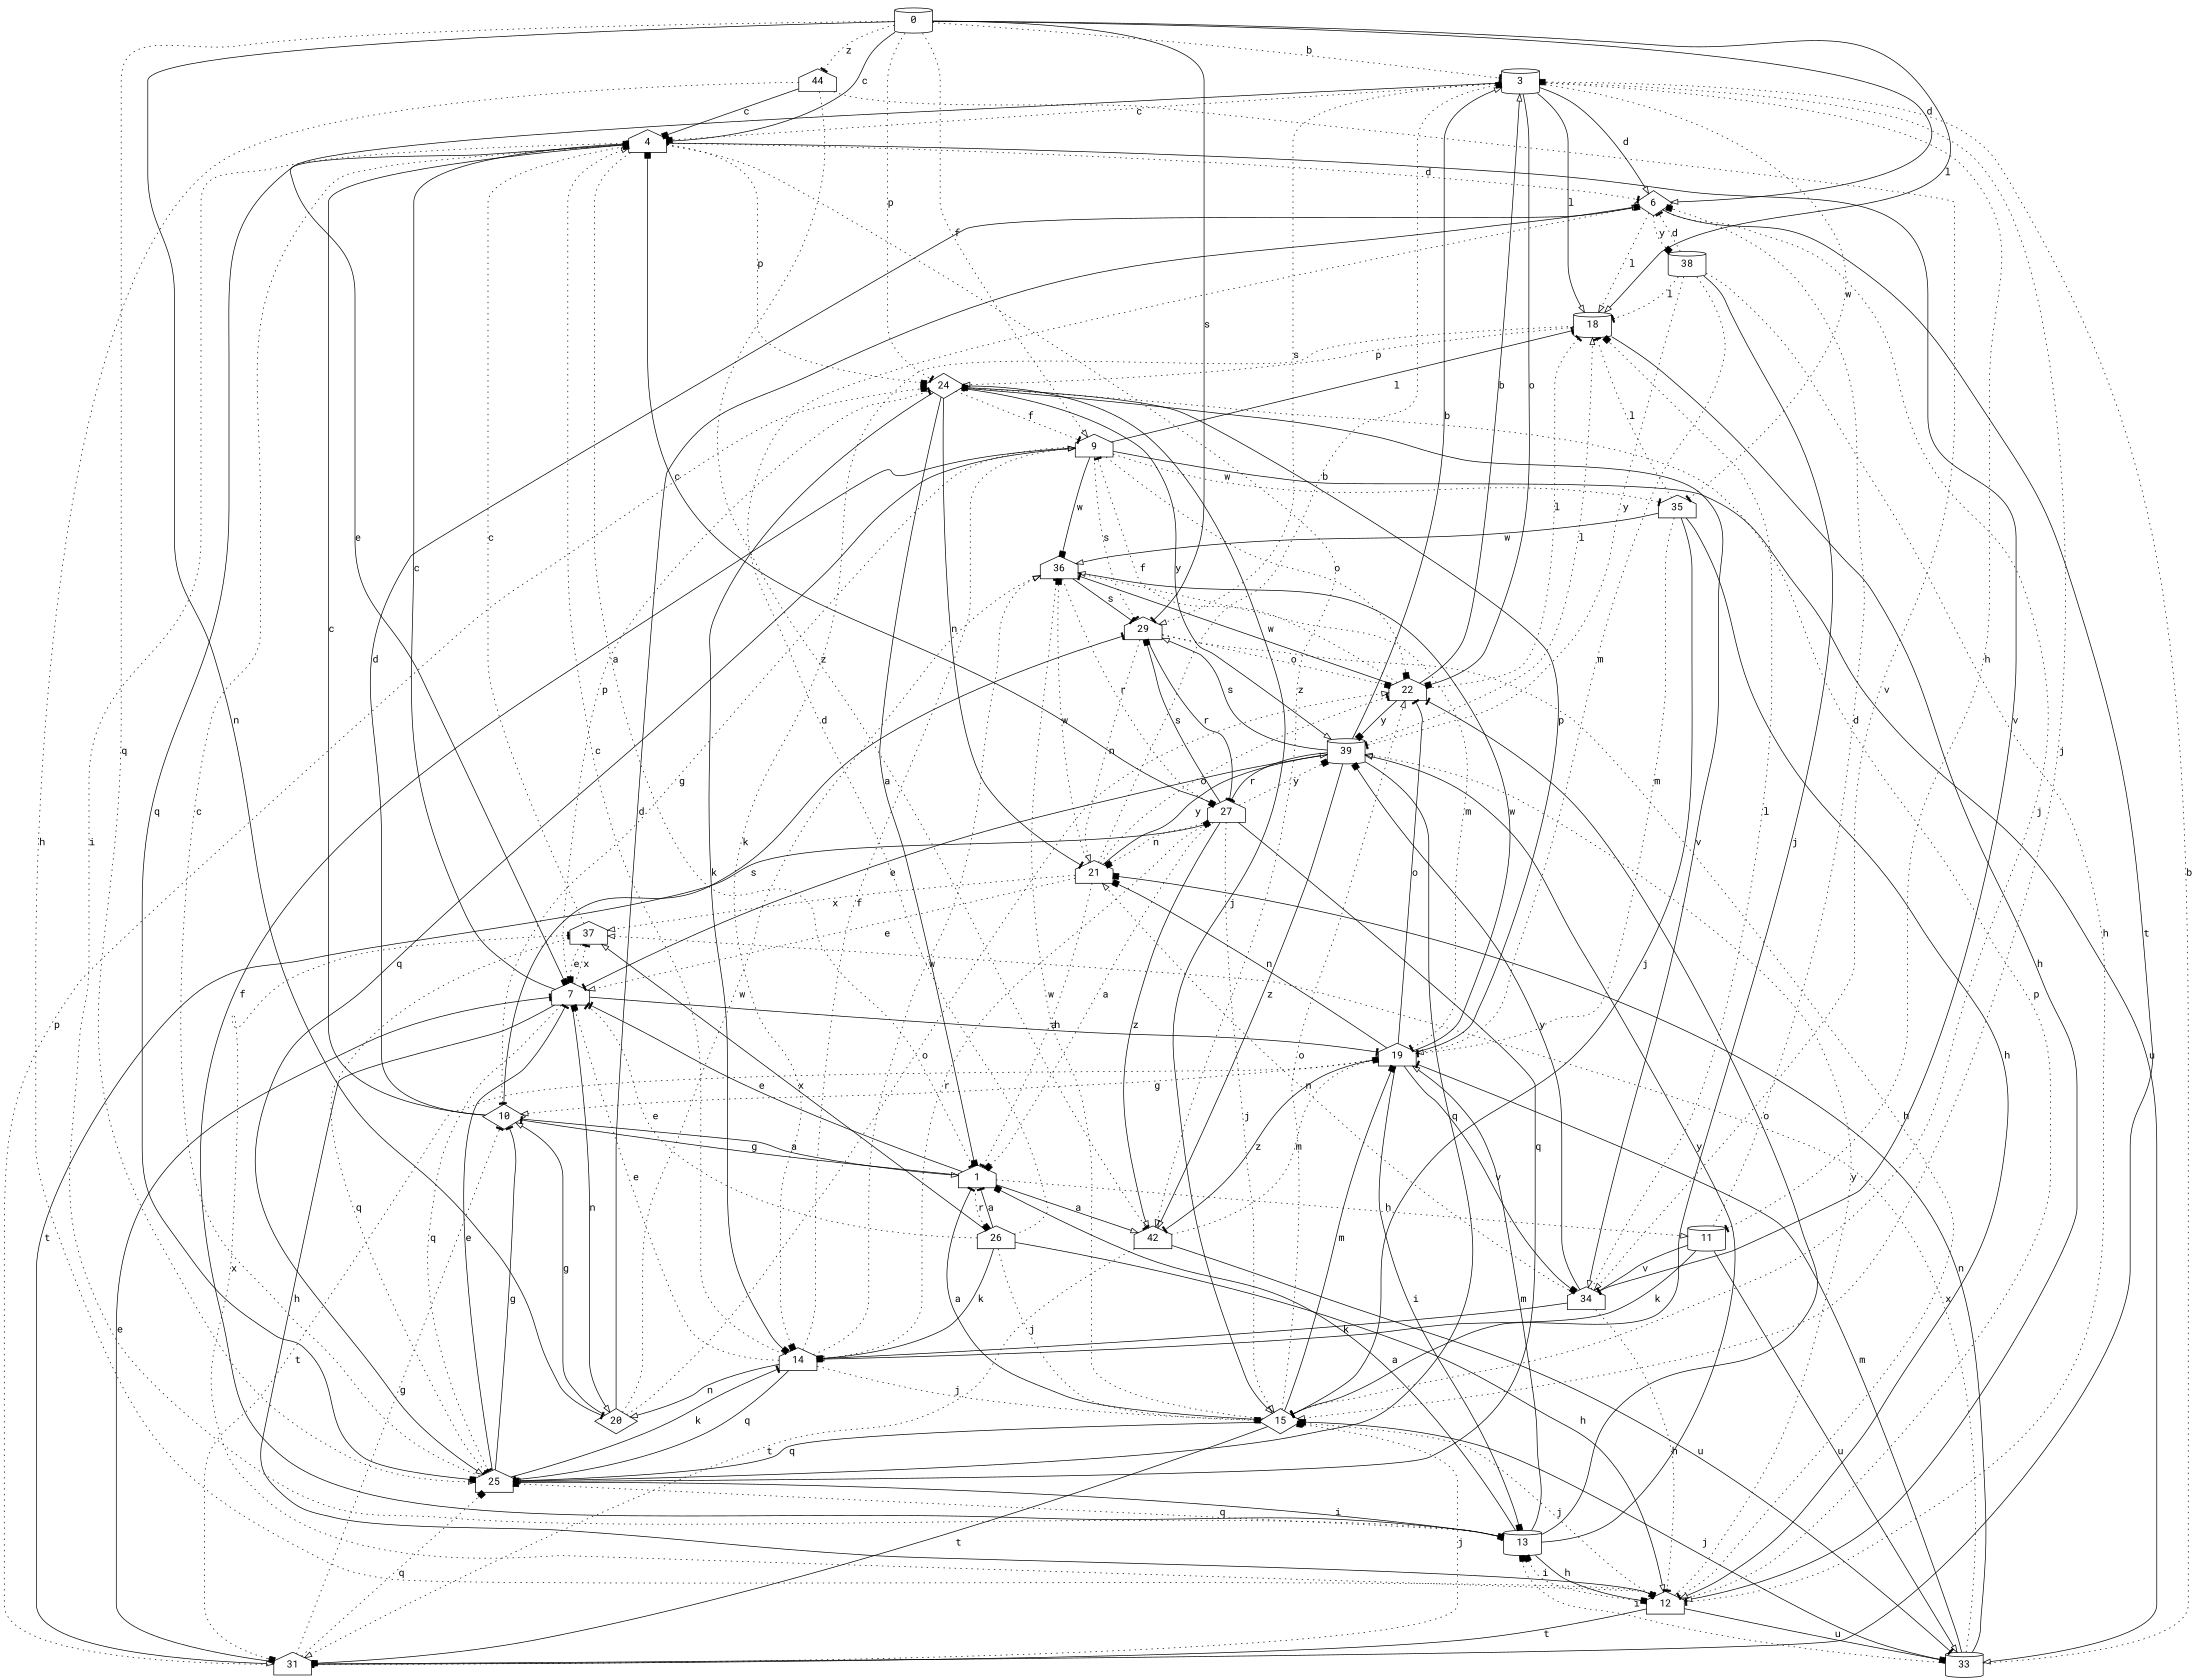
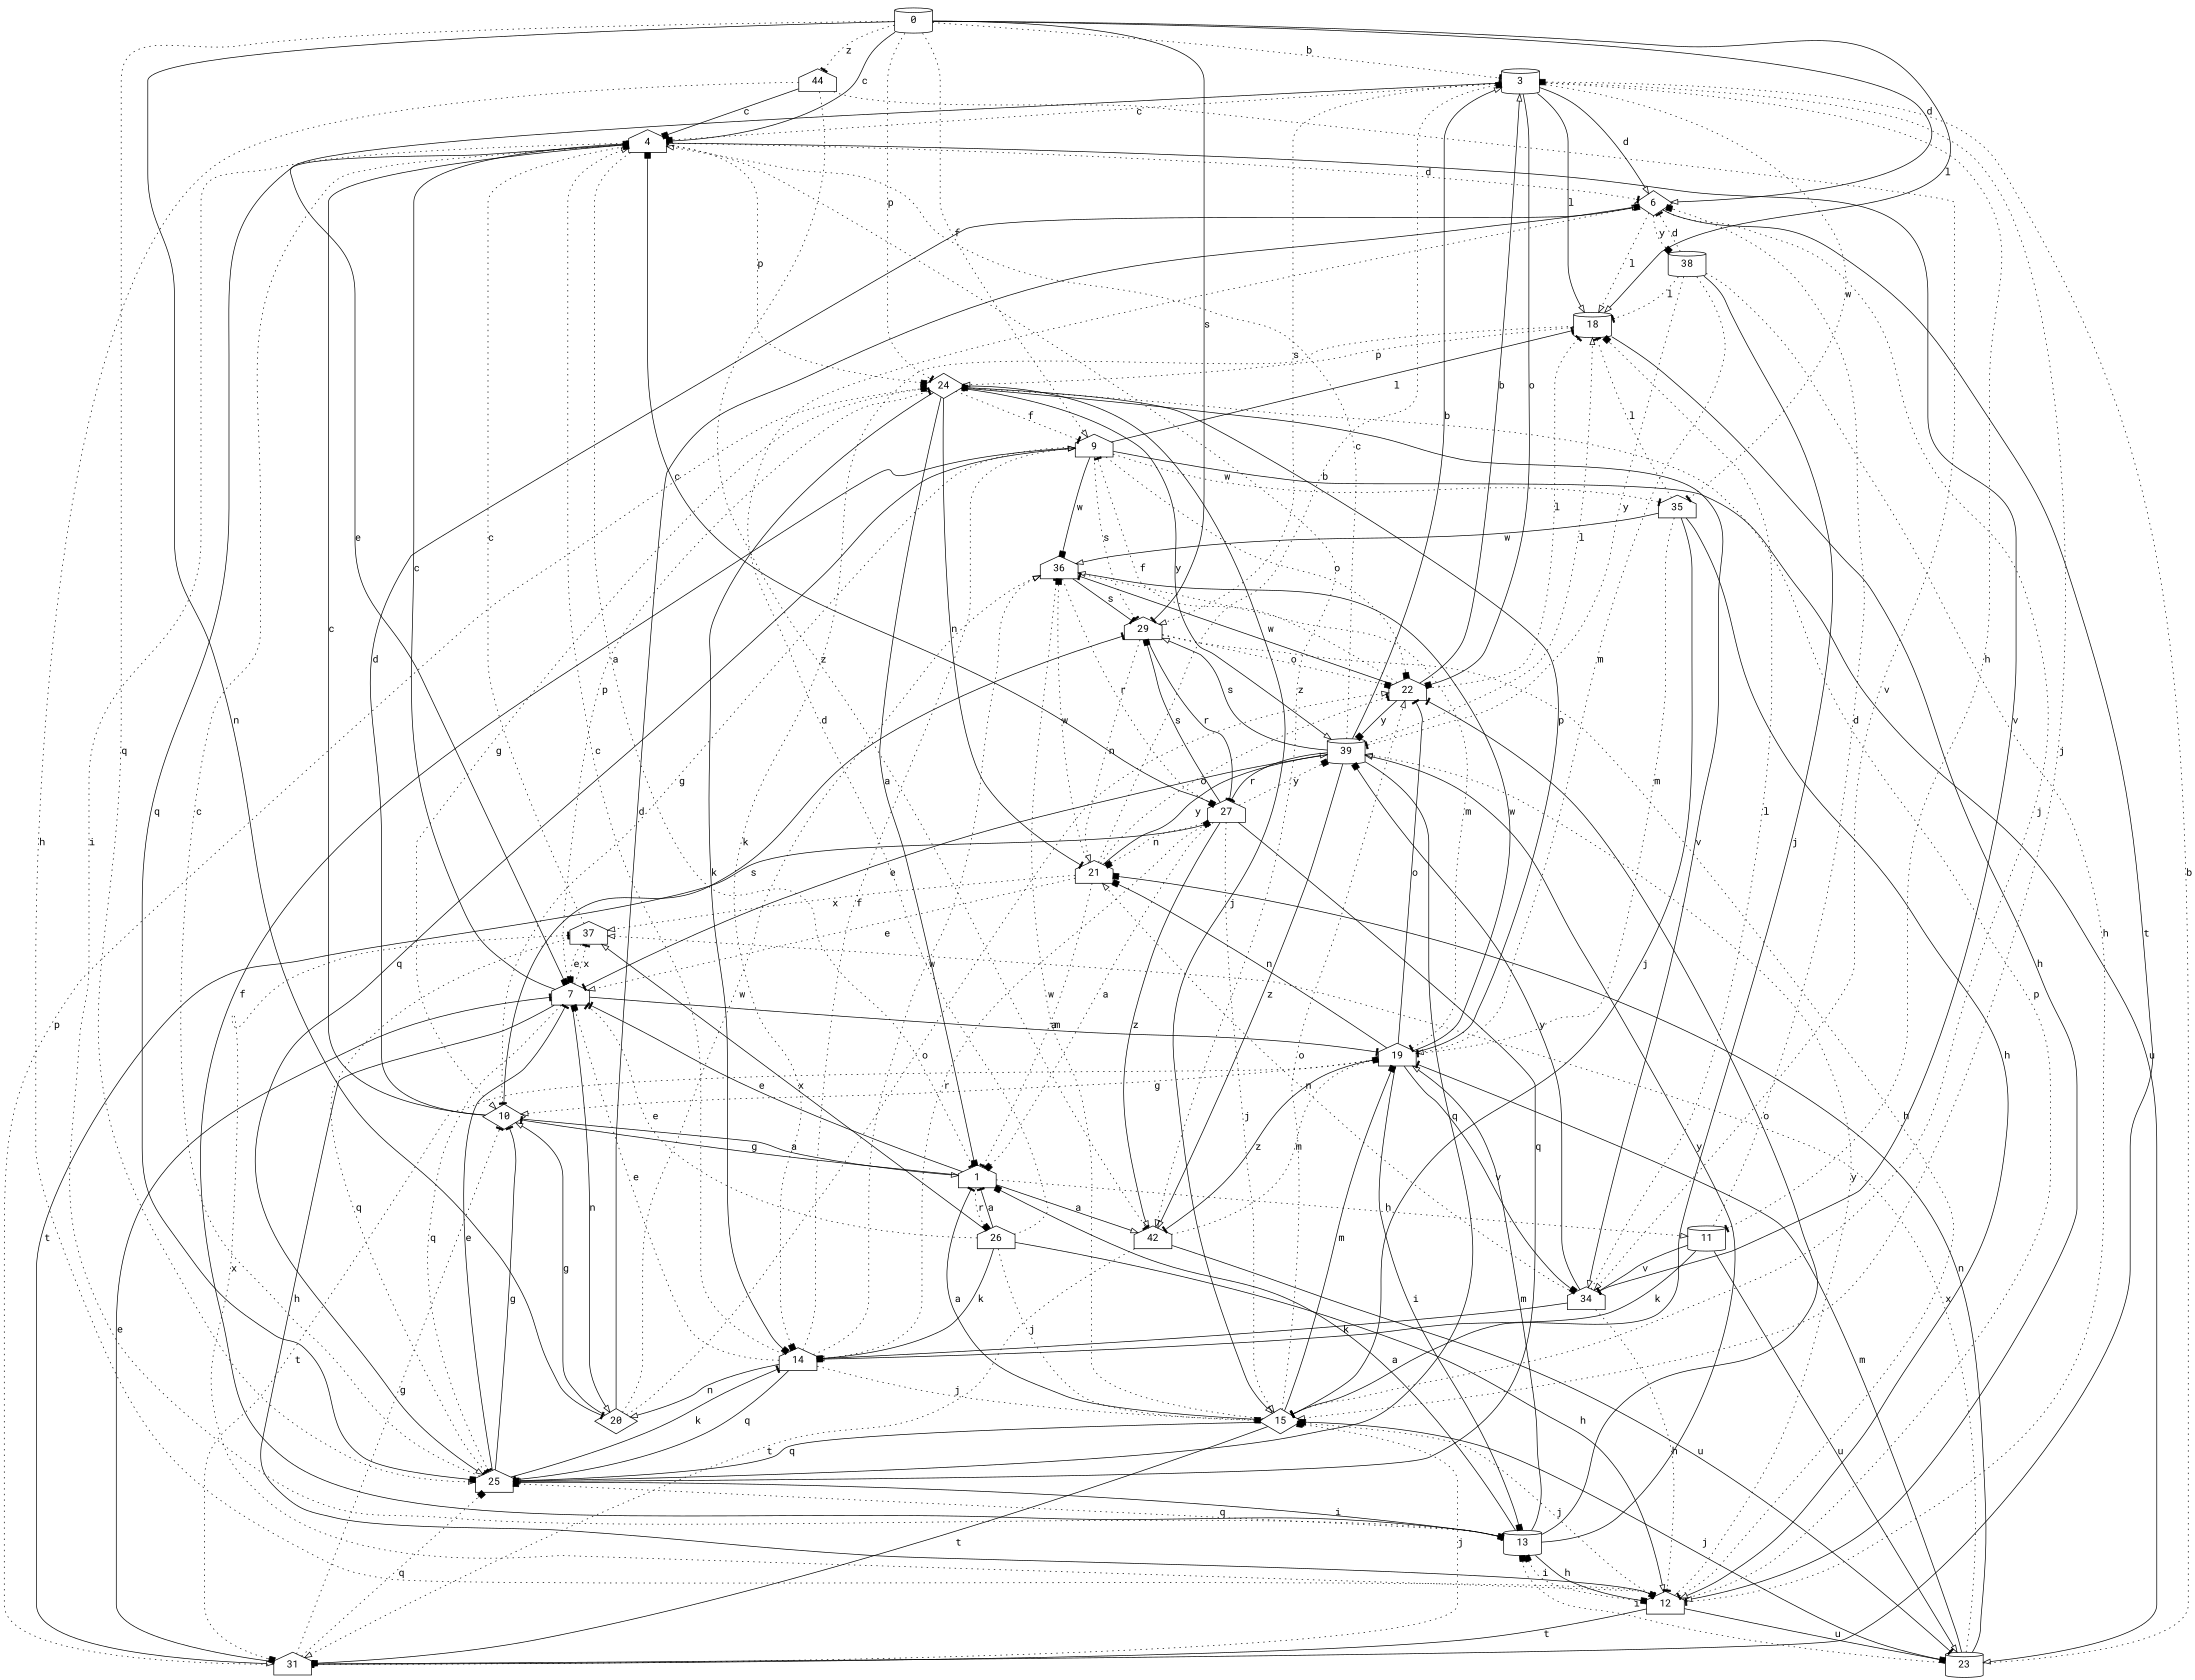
none -> (1151, 295)
none -> (545, 678)
(1057, 1025) -> (1057, 1025)
(1964, 1665) -> (1964, 1665)
